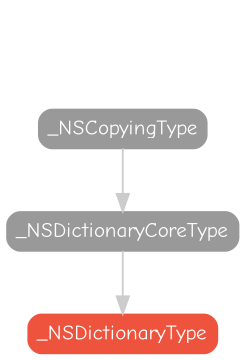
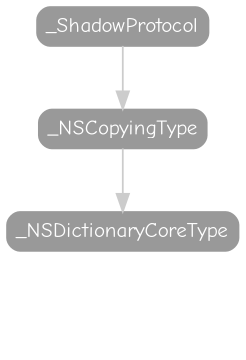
none -> (123, 26)
(123, 334) -> none
